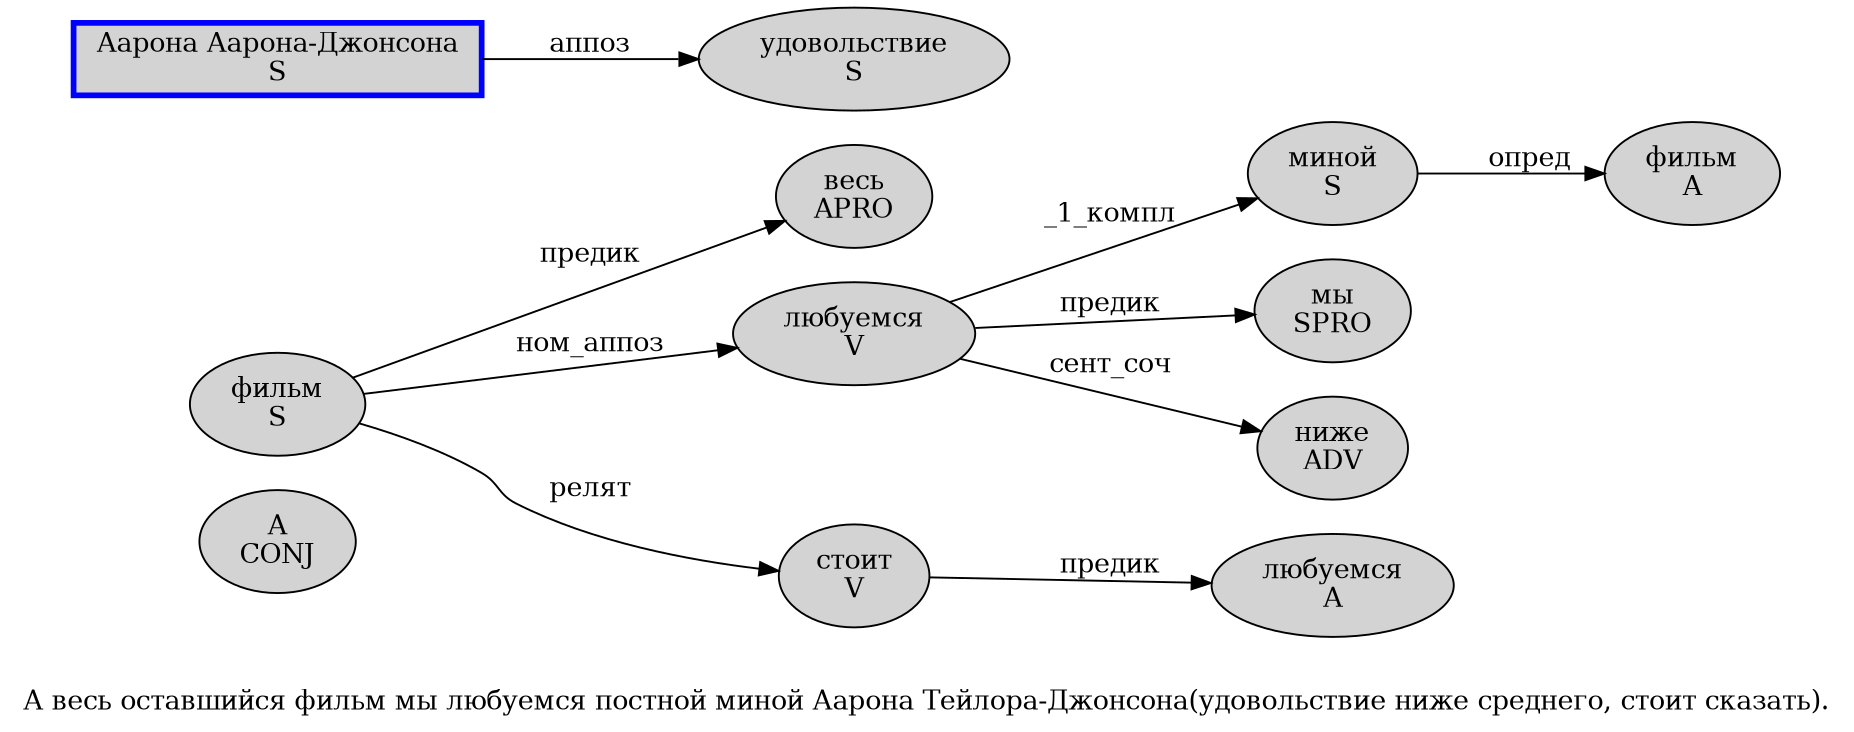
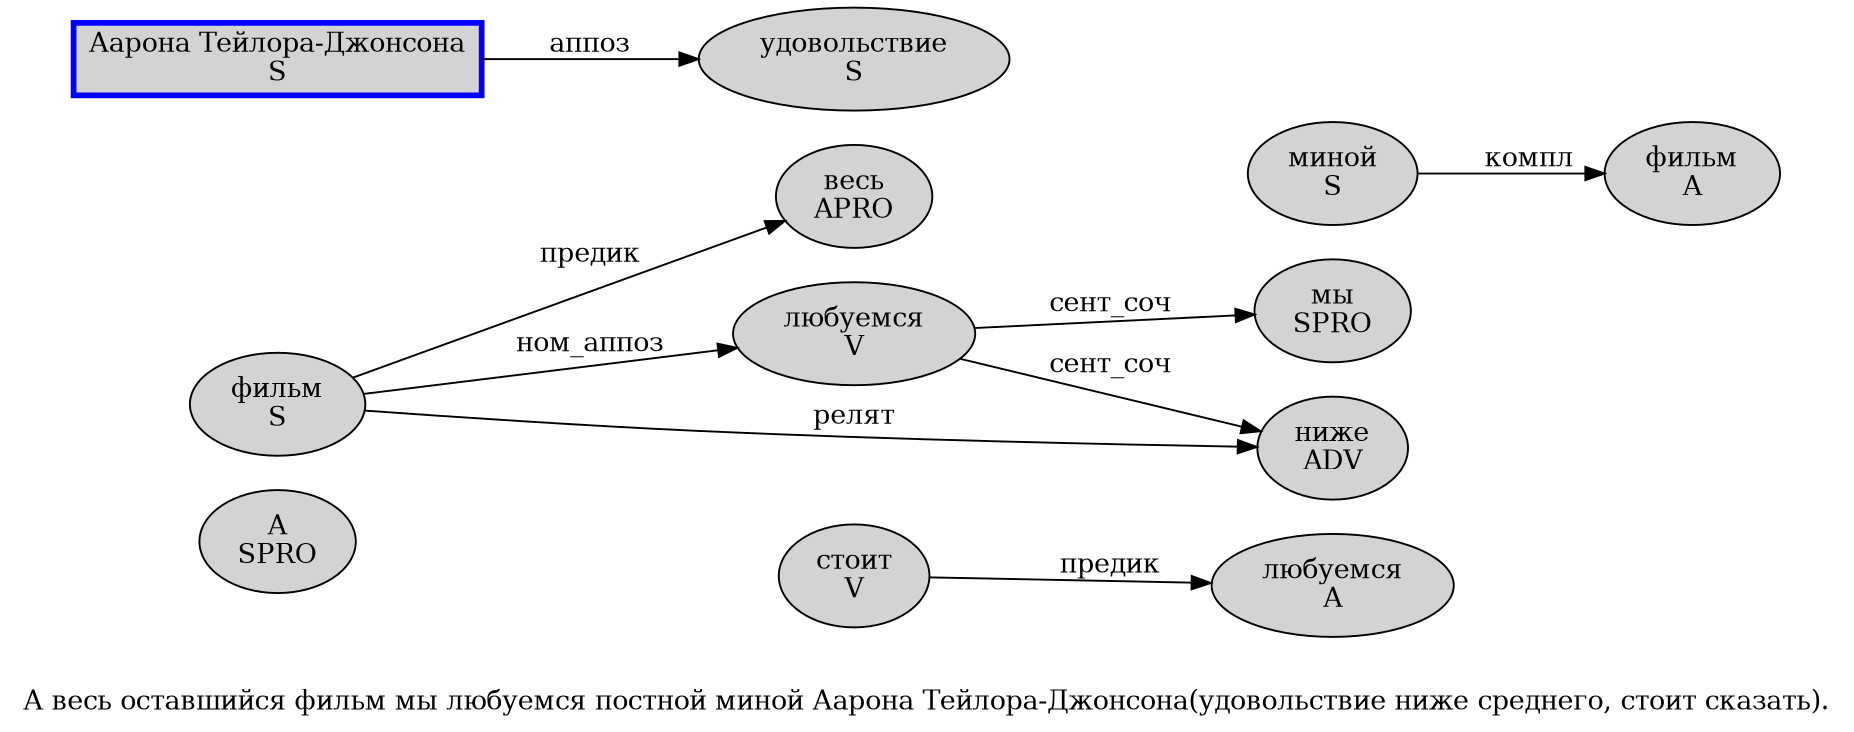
(278, 59) -> (278, 59)
(1529, 159) -> (1529, 159)
(1095, 253) -> none
(1110, 304) -> (1110, 304)
(550, 519) -> (801, 435)
(278, 542) -> (278, 542)
